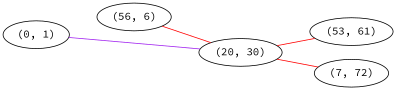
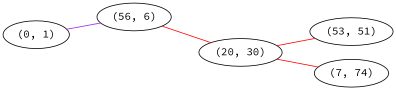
(351, 32) -> (351, 32)
(134, 43) -> (84, 26)
(351, 73) -> (351, 73)
